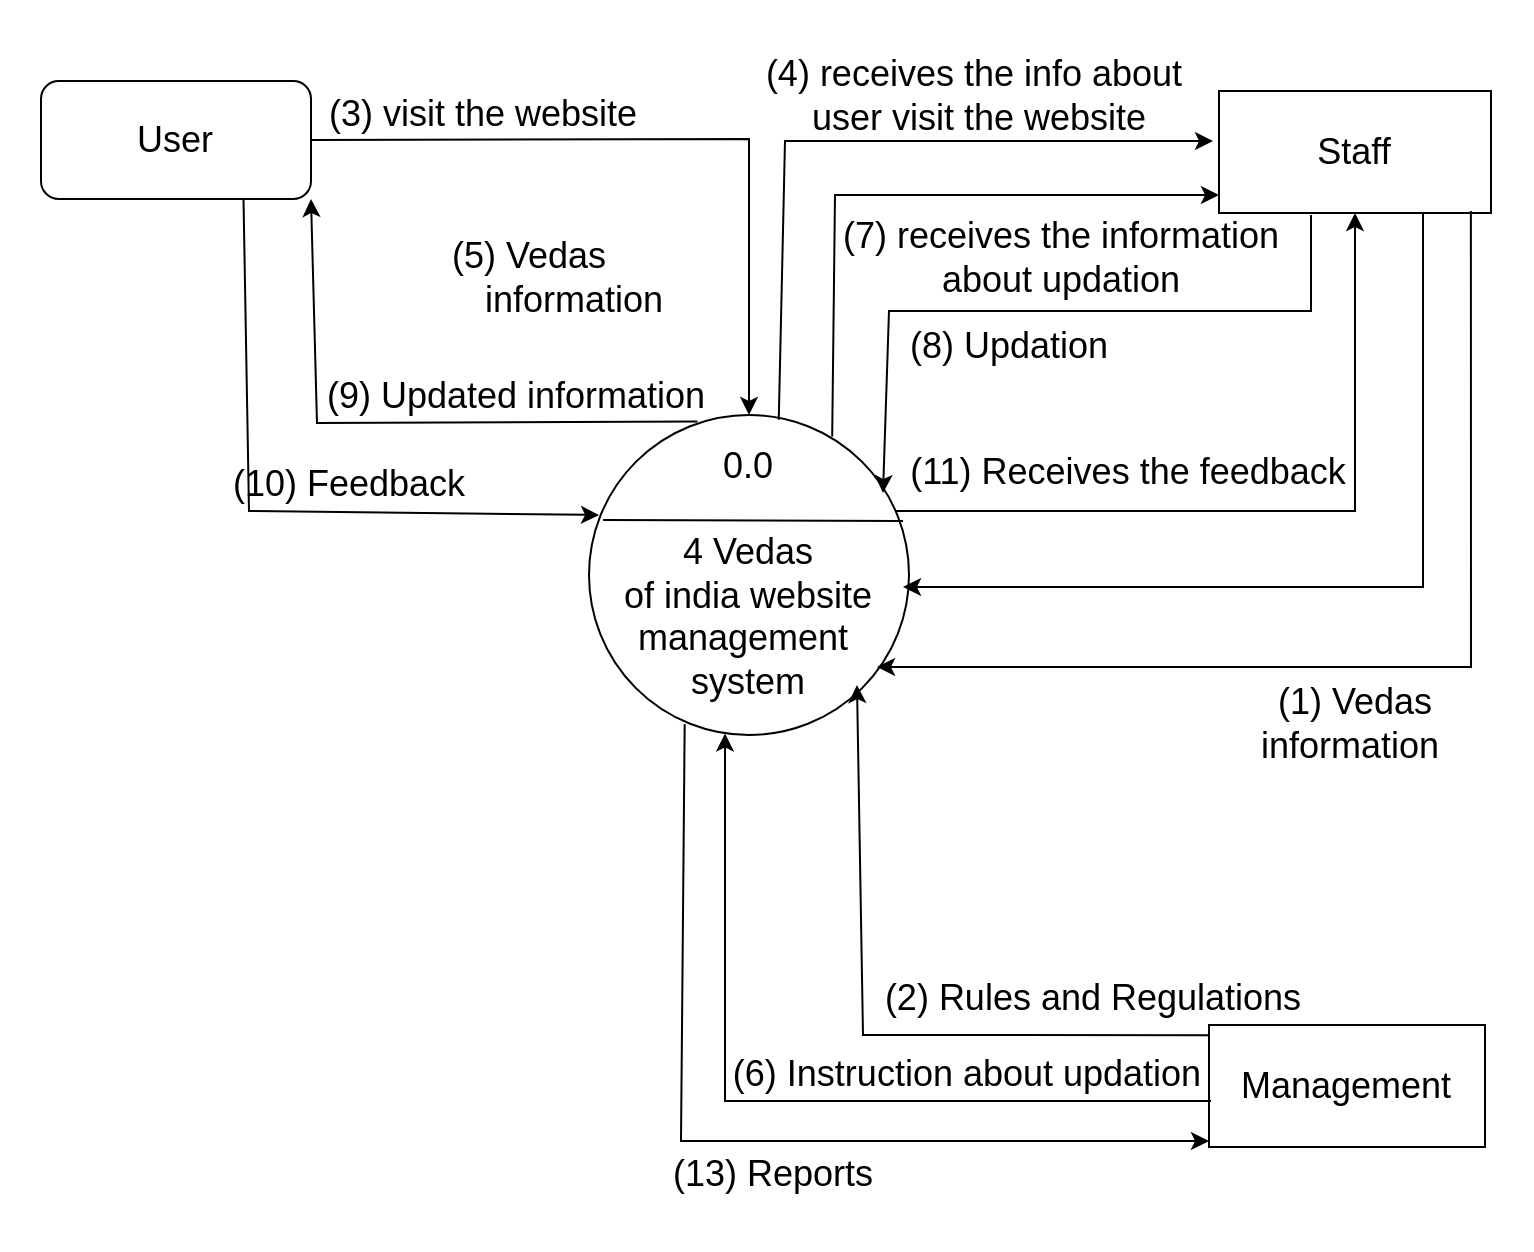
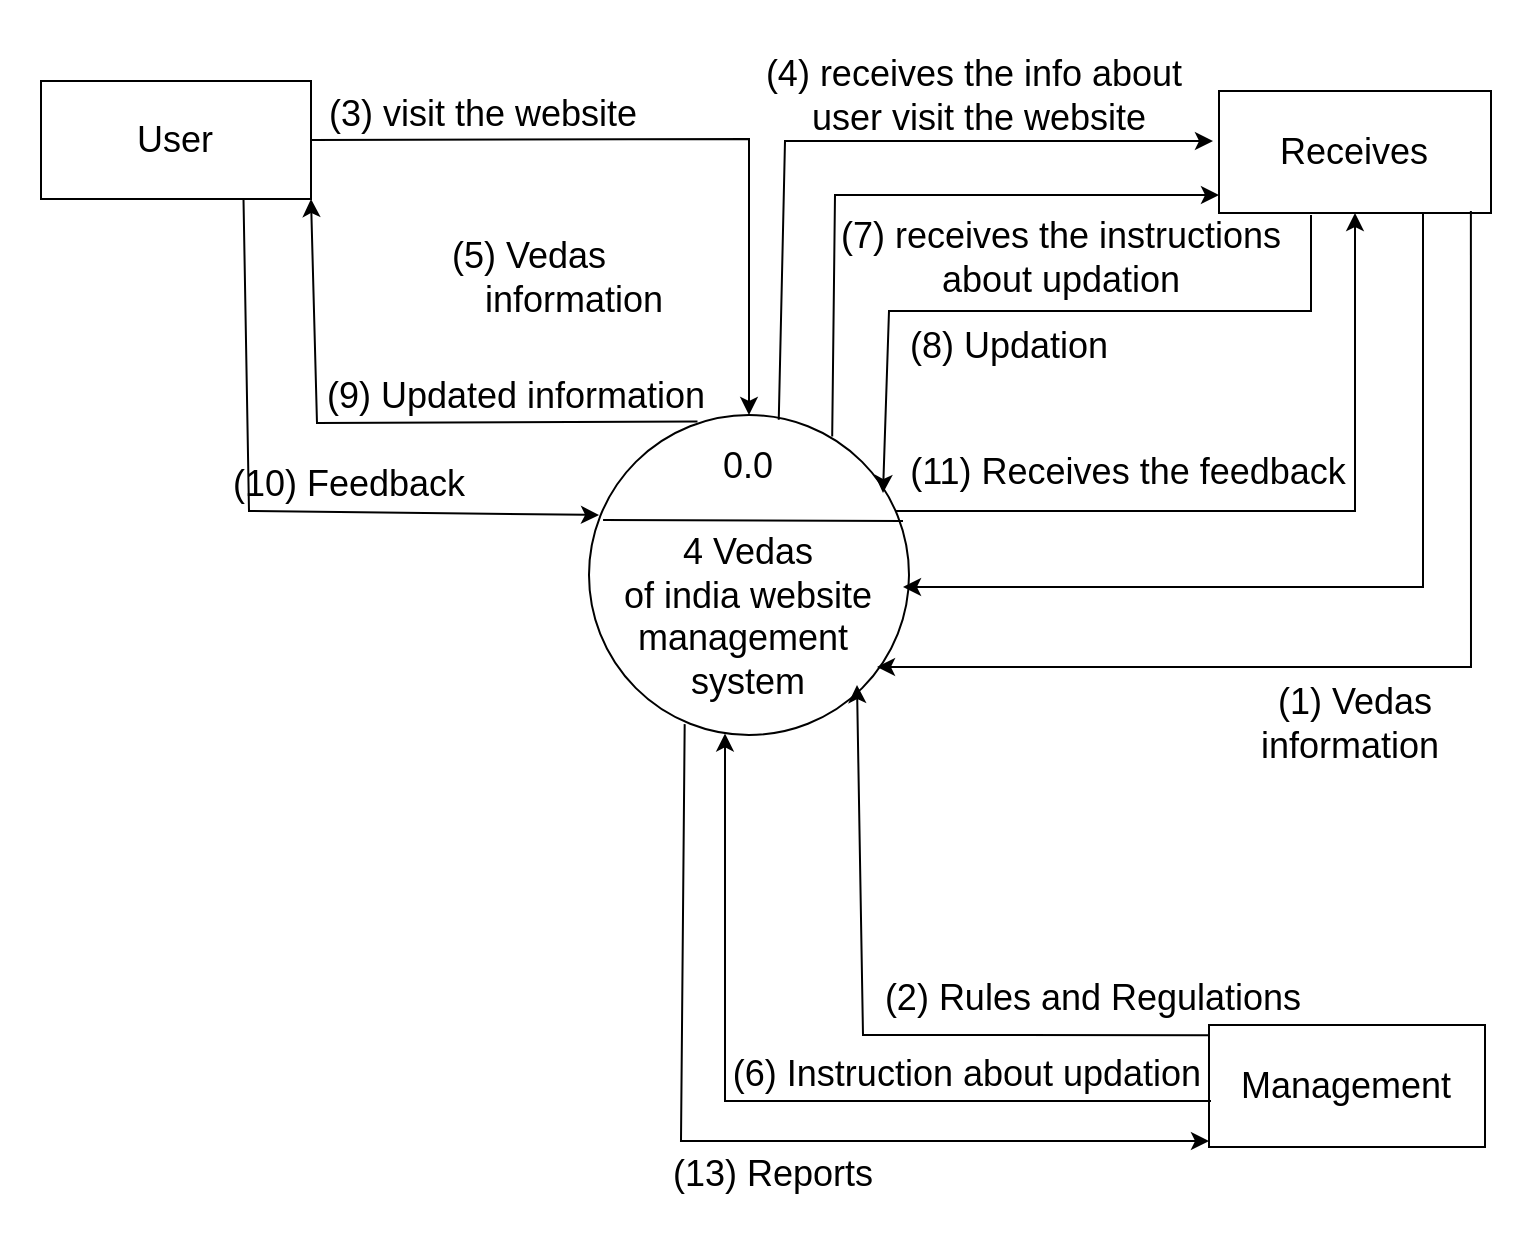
(176, 140) -> (176, 140)
(1355, 153) -> (1355, 153)
(1062, 259) -> (1062, 259)
